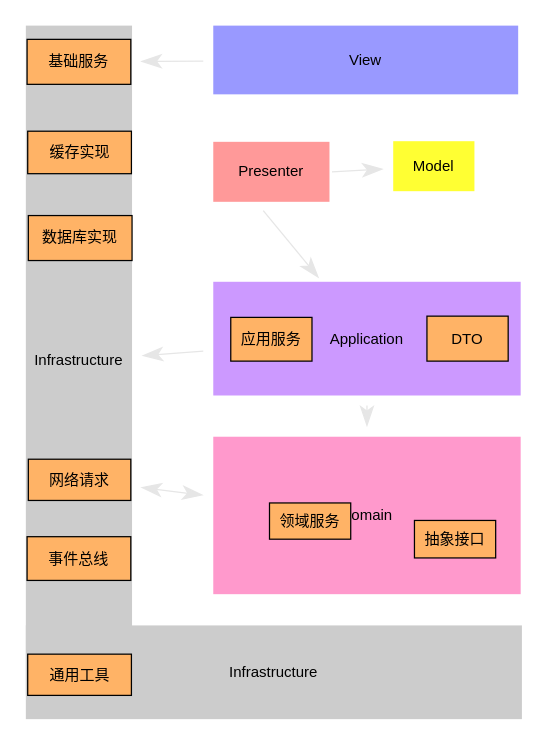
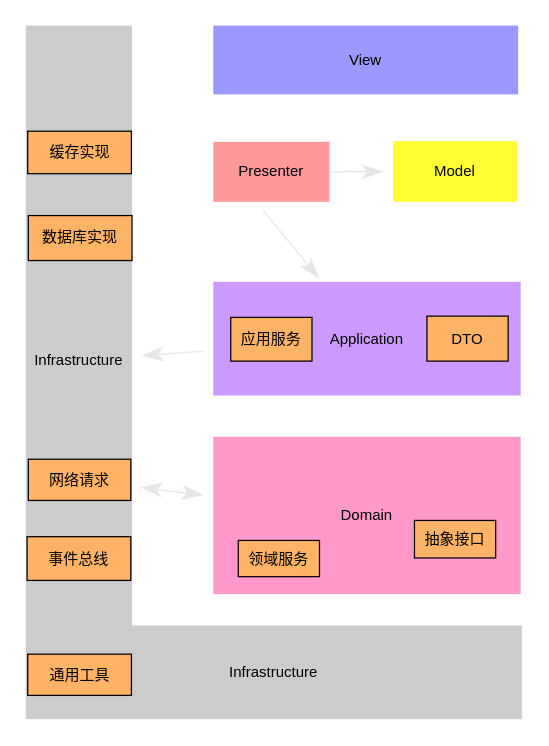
(180, 61) -> none
(79, 62) -> none
(434, 166) -> (455, 172)
(367, 410) -> none
(310, 521) -> (279, 559)
